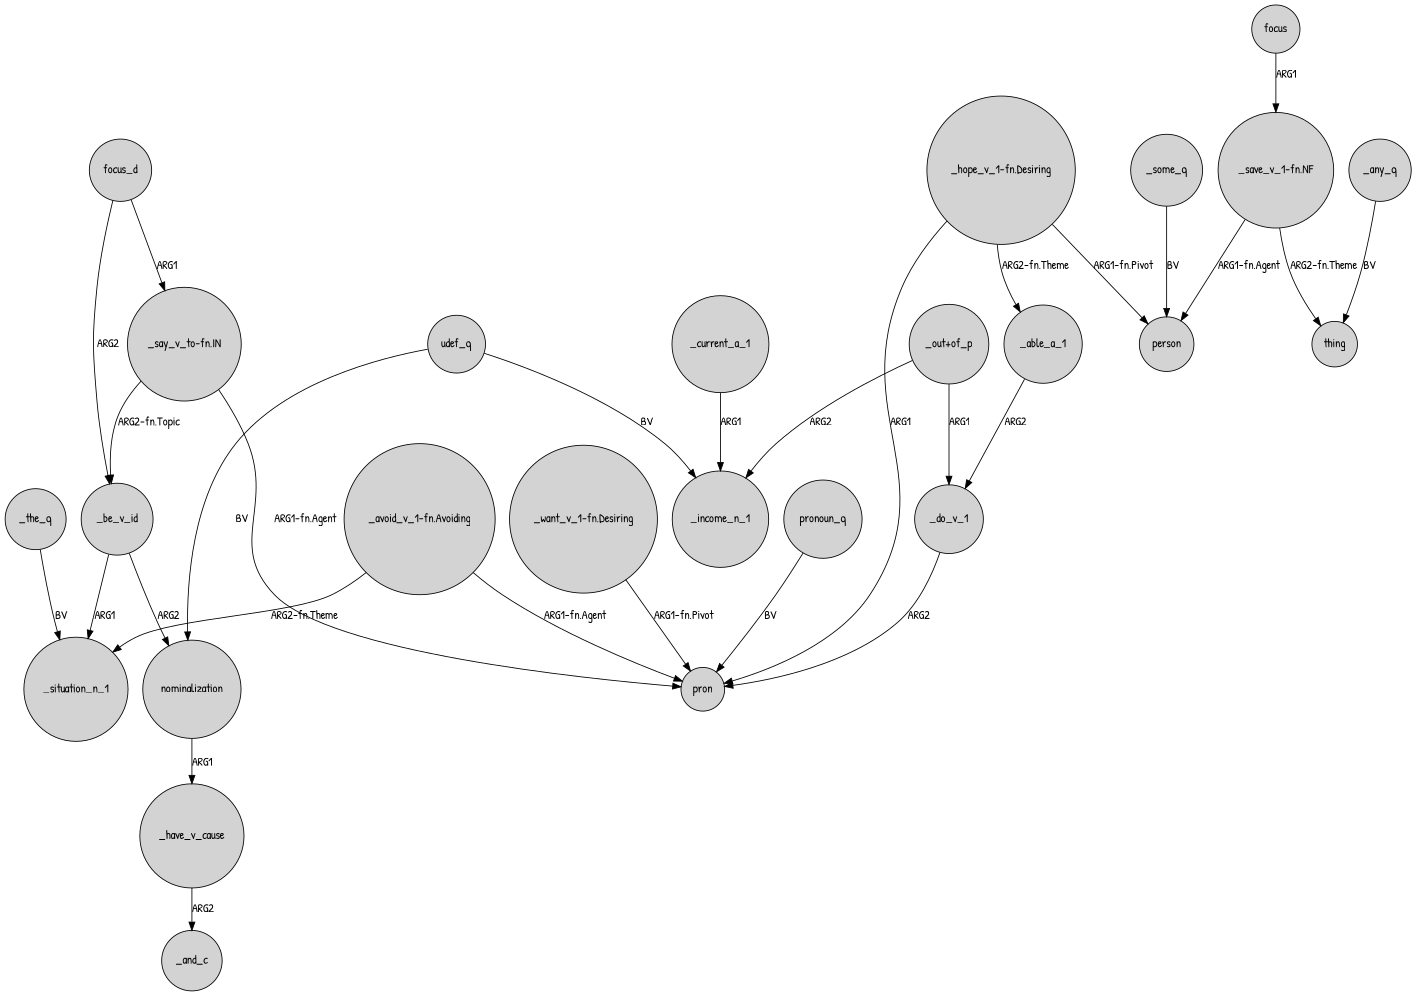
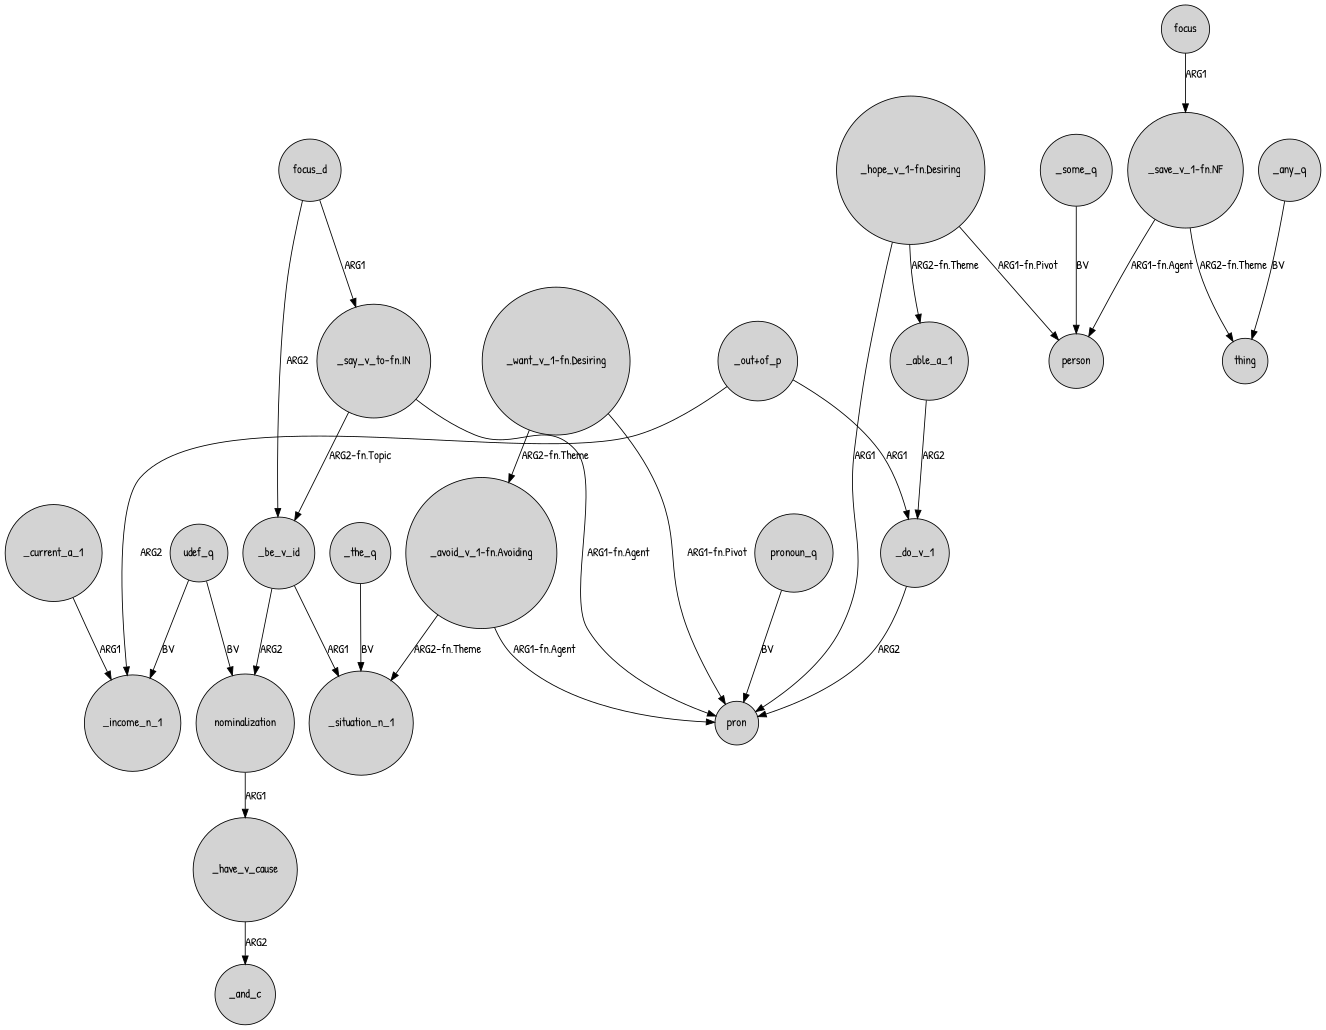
none -> (521, 452)
